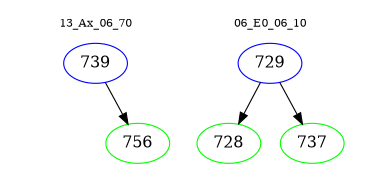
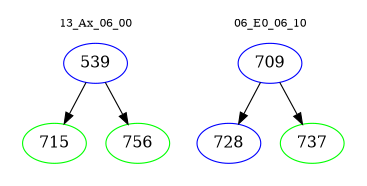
(96, 24) -> (96, 24)
(96, 63) -> (96, 63)
(270, 63) -> (270, 63)
none -> (54, 143)
(229, 143) -> (229, 143)
